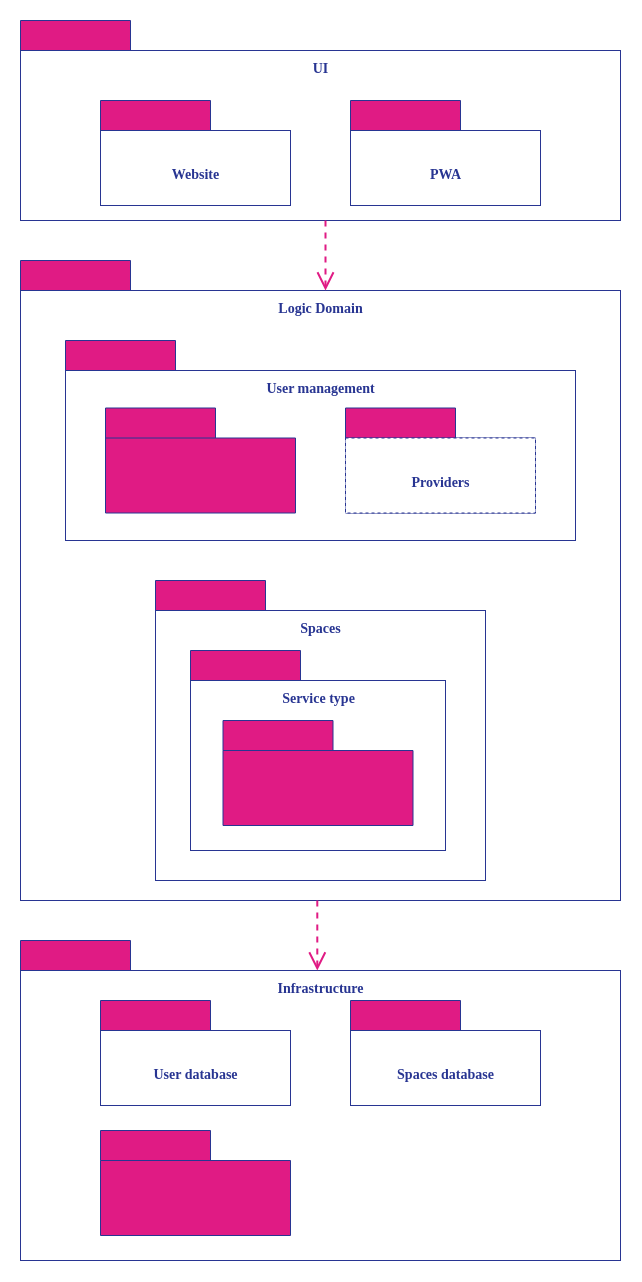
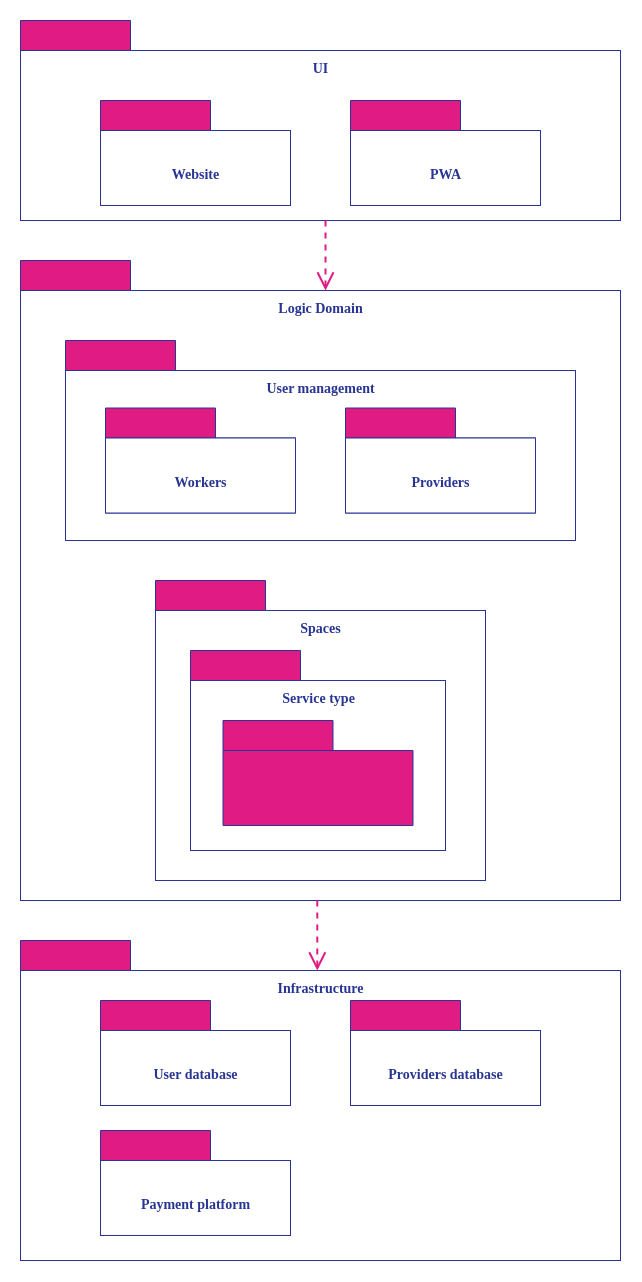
none -> (201, 476)
(441, 476) -> (441, 476)
(446, 1076) -> (446, 1076)
none -> (196, 1198)
